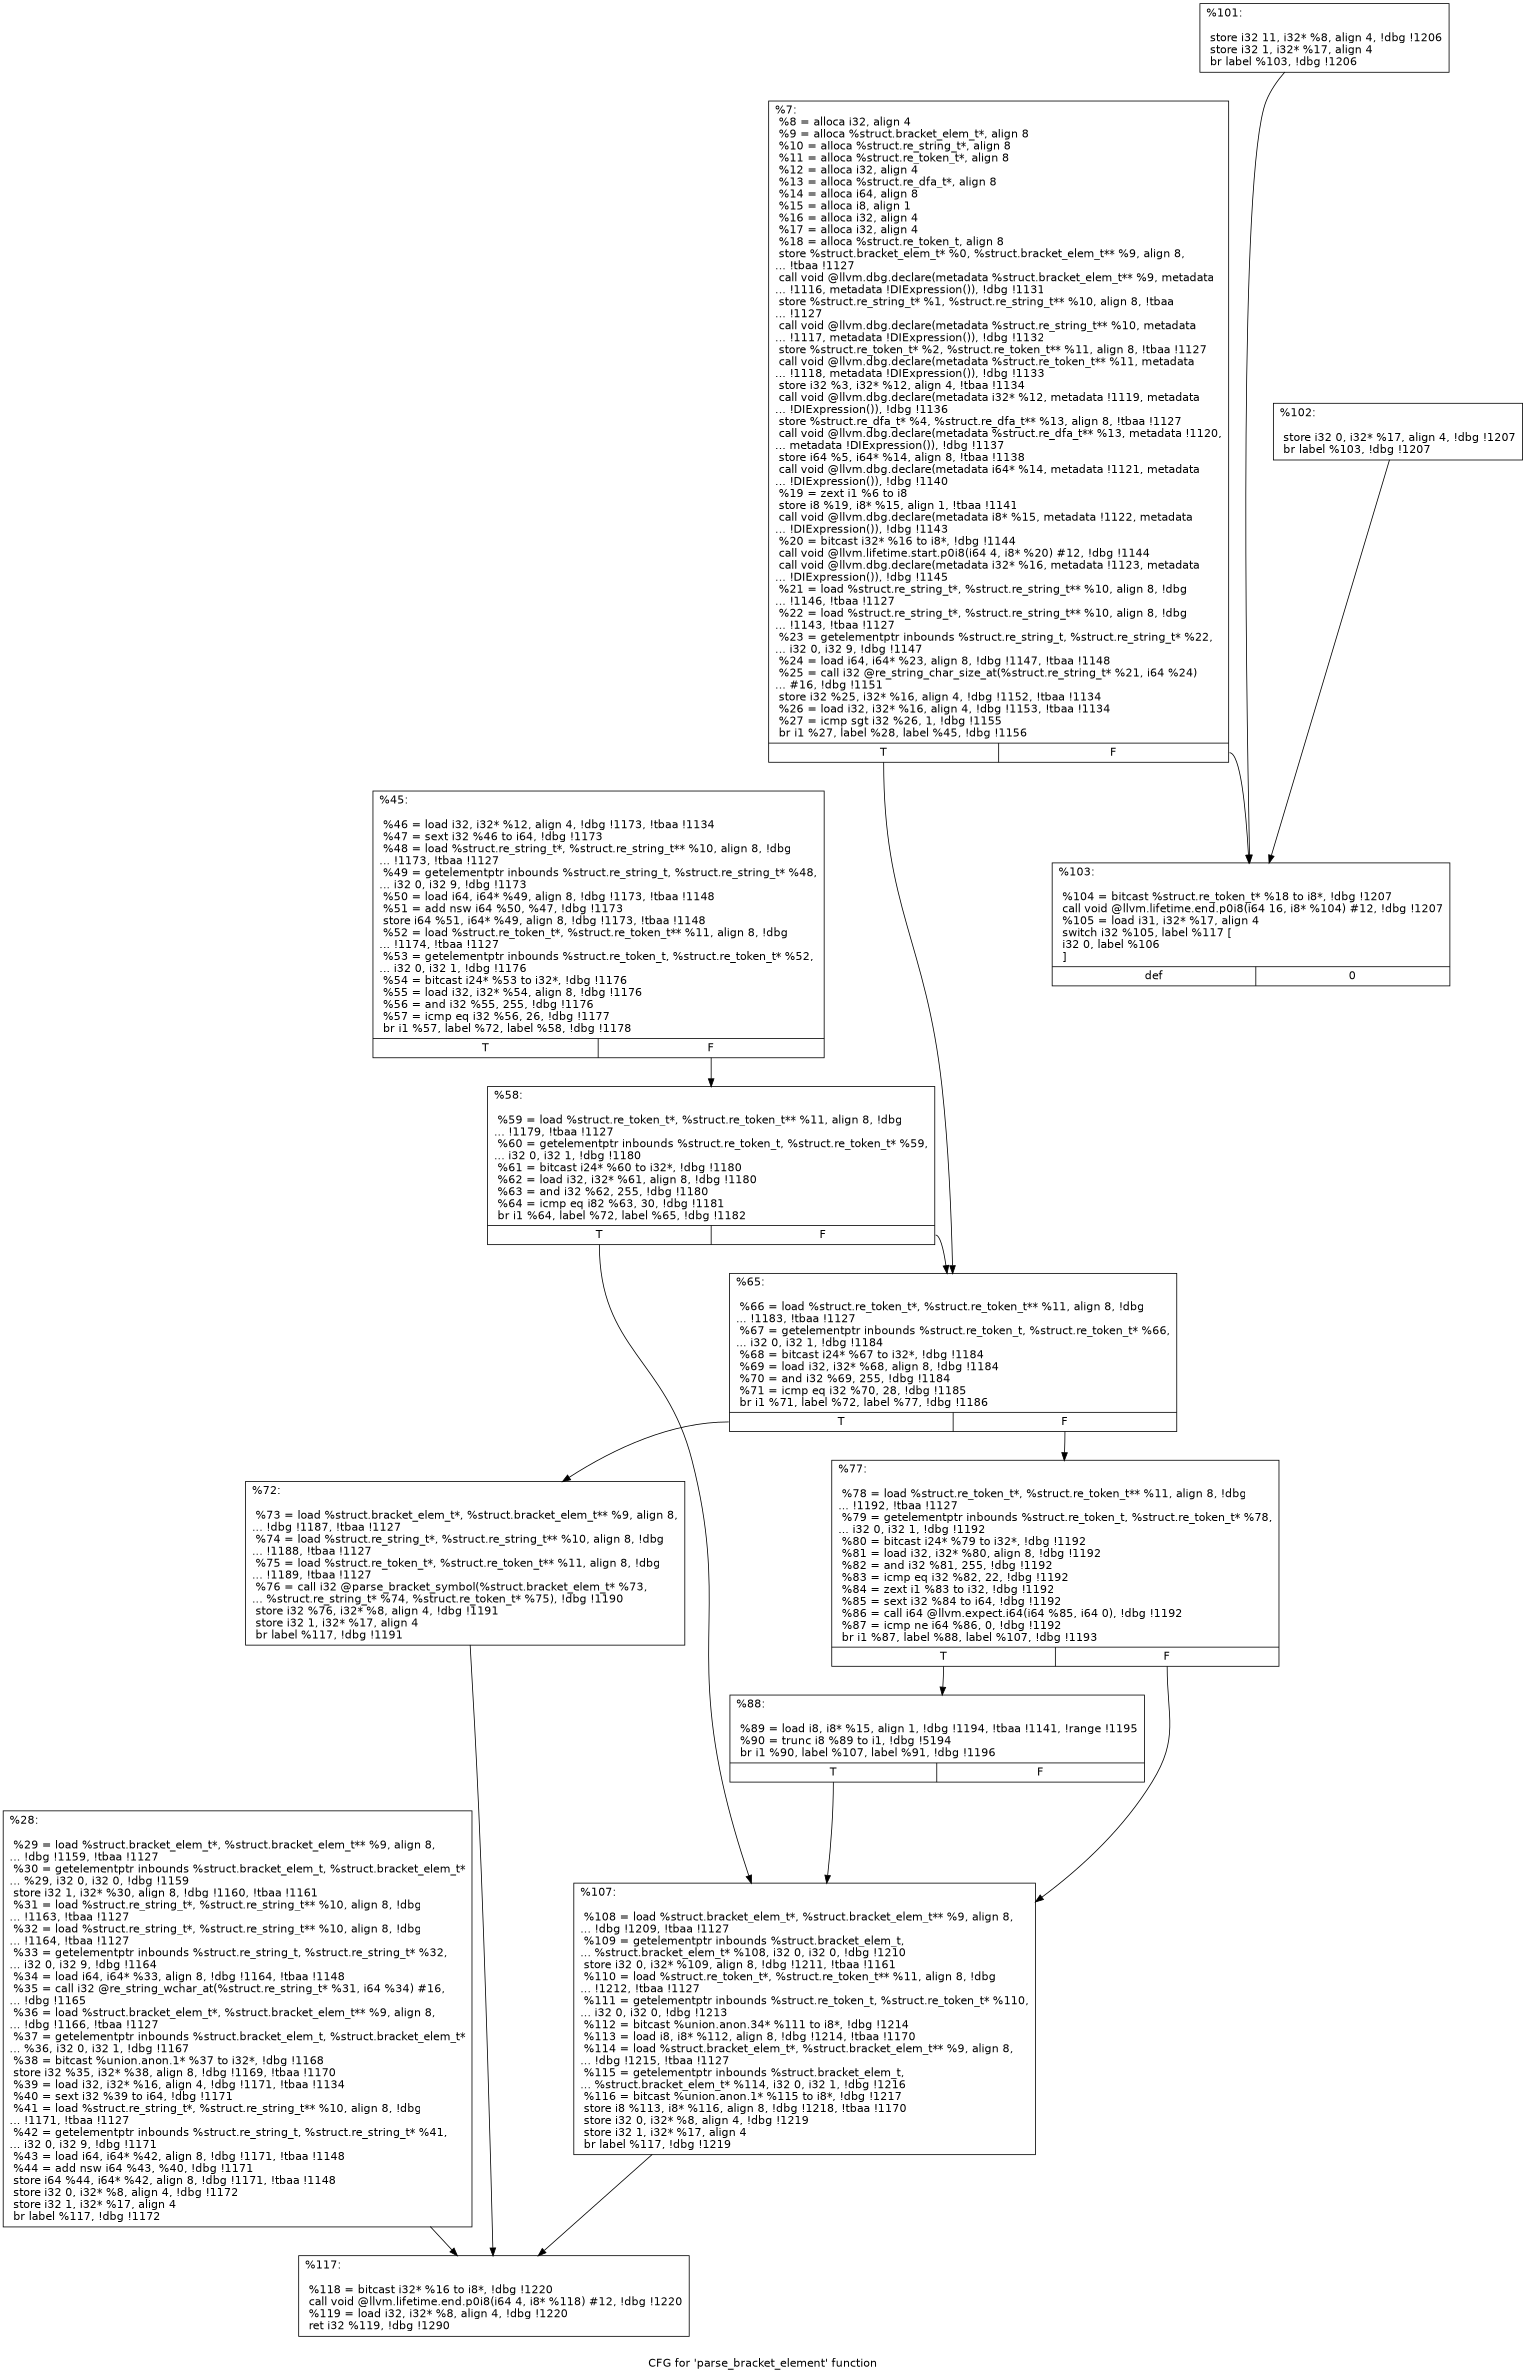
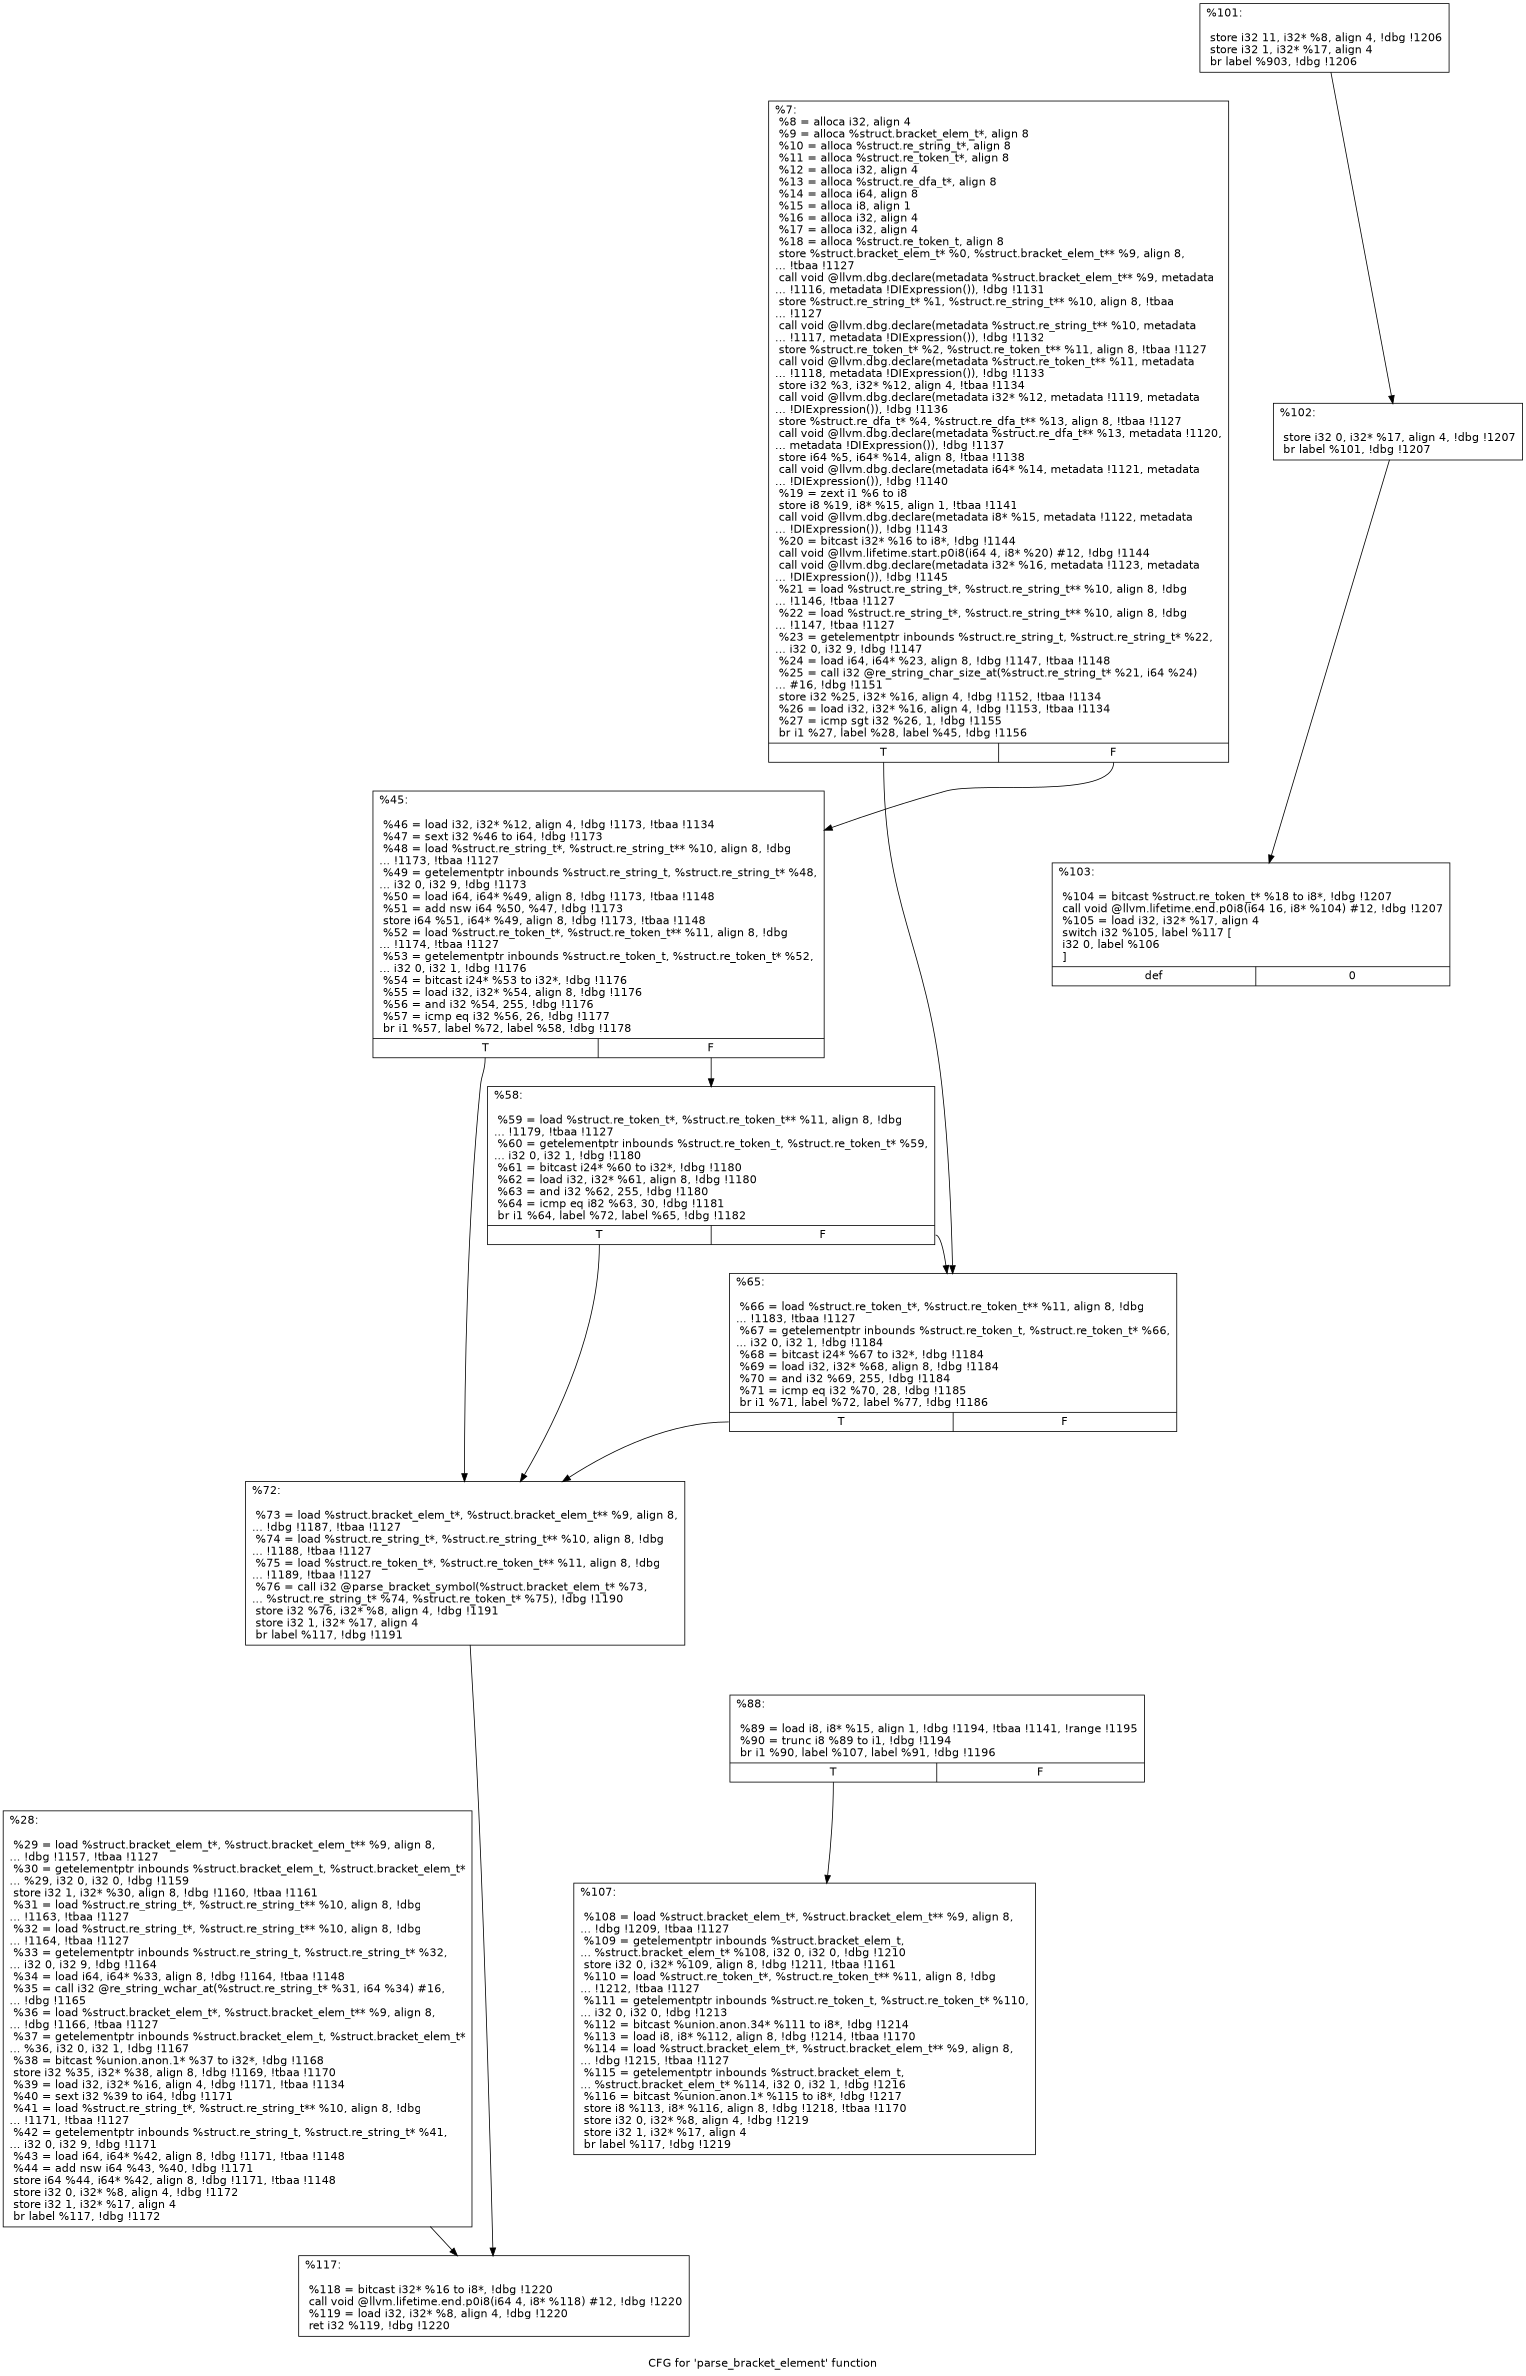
(1282, 62) -> (1282, 62)
(1356, 450) -> (1356, 450)
(1246, 460) -> (1361, 234)
(835, 625) -> (835, 625)
(1243, 797) -> (974, 788)
(1159, 921) -> (1159, 921)
(487, 1005) -> (487, 1005)
none -> (469, 1265)
(707, 1550) -> (576, 1364)
(1055, 1563) -> none
(844, 1741) -> (844, 1741)
(84, 1857) -> (84, 1857)
(598, 2202) -> none
(378, 2326) -> (378, 2326)
